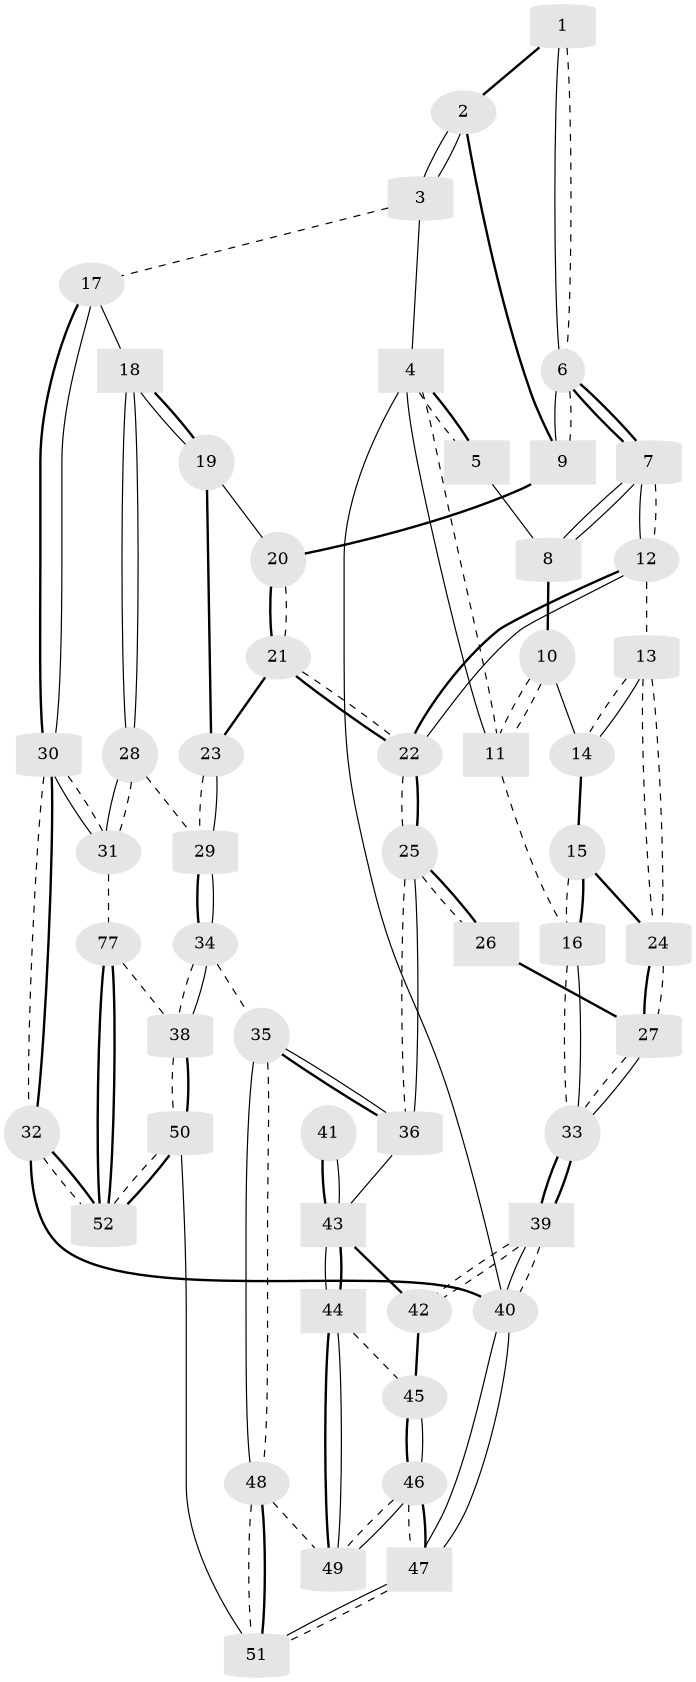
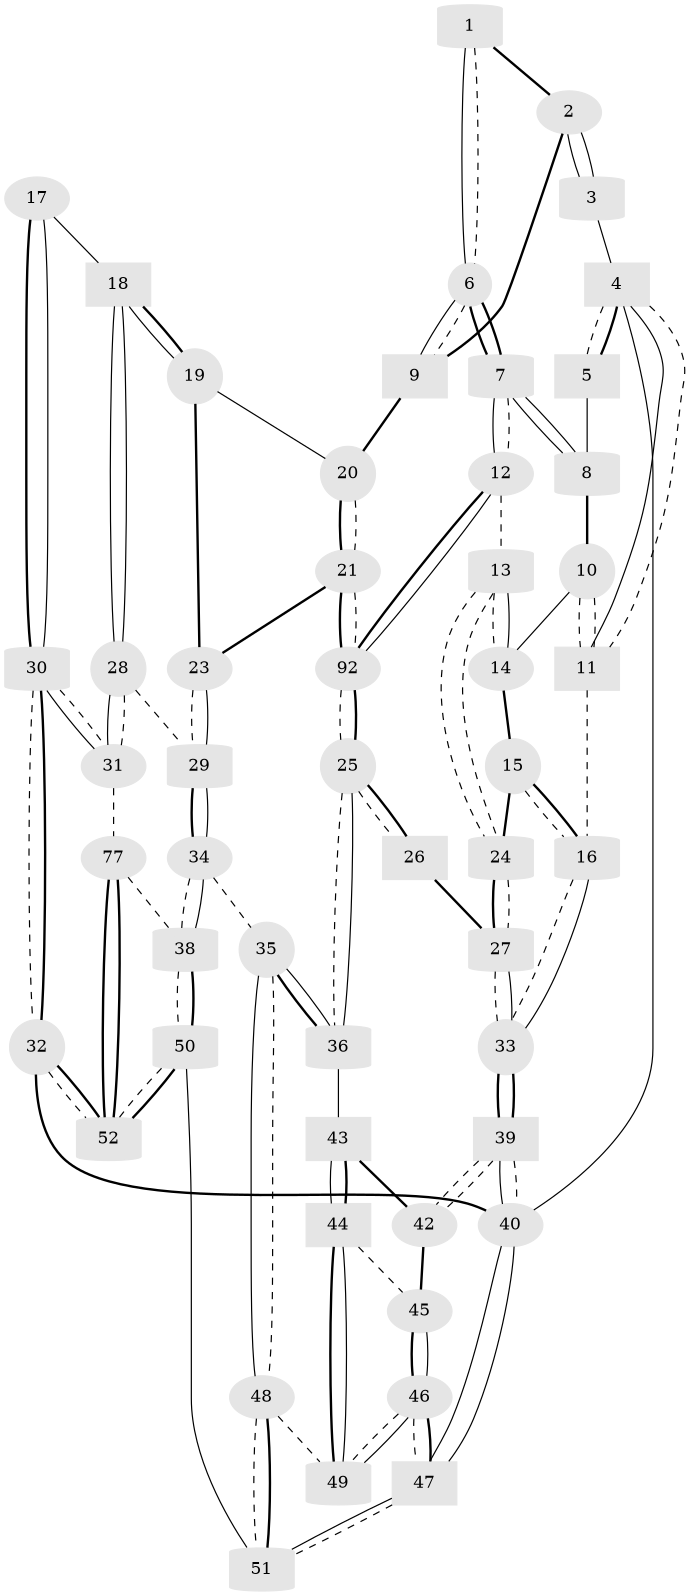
(255, 242) -> none
(410, 755) -> (348, 669)
(329, 1133) -> none
